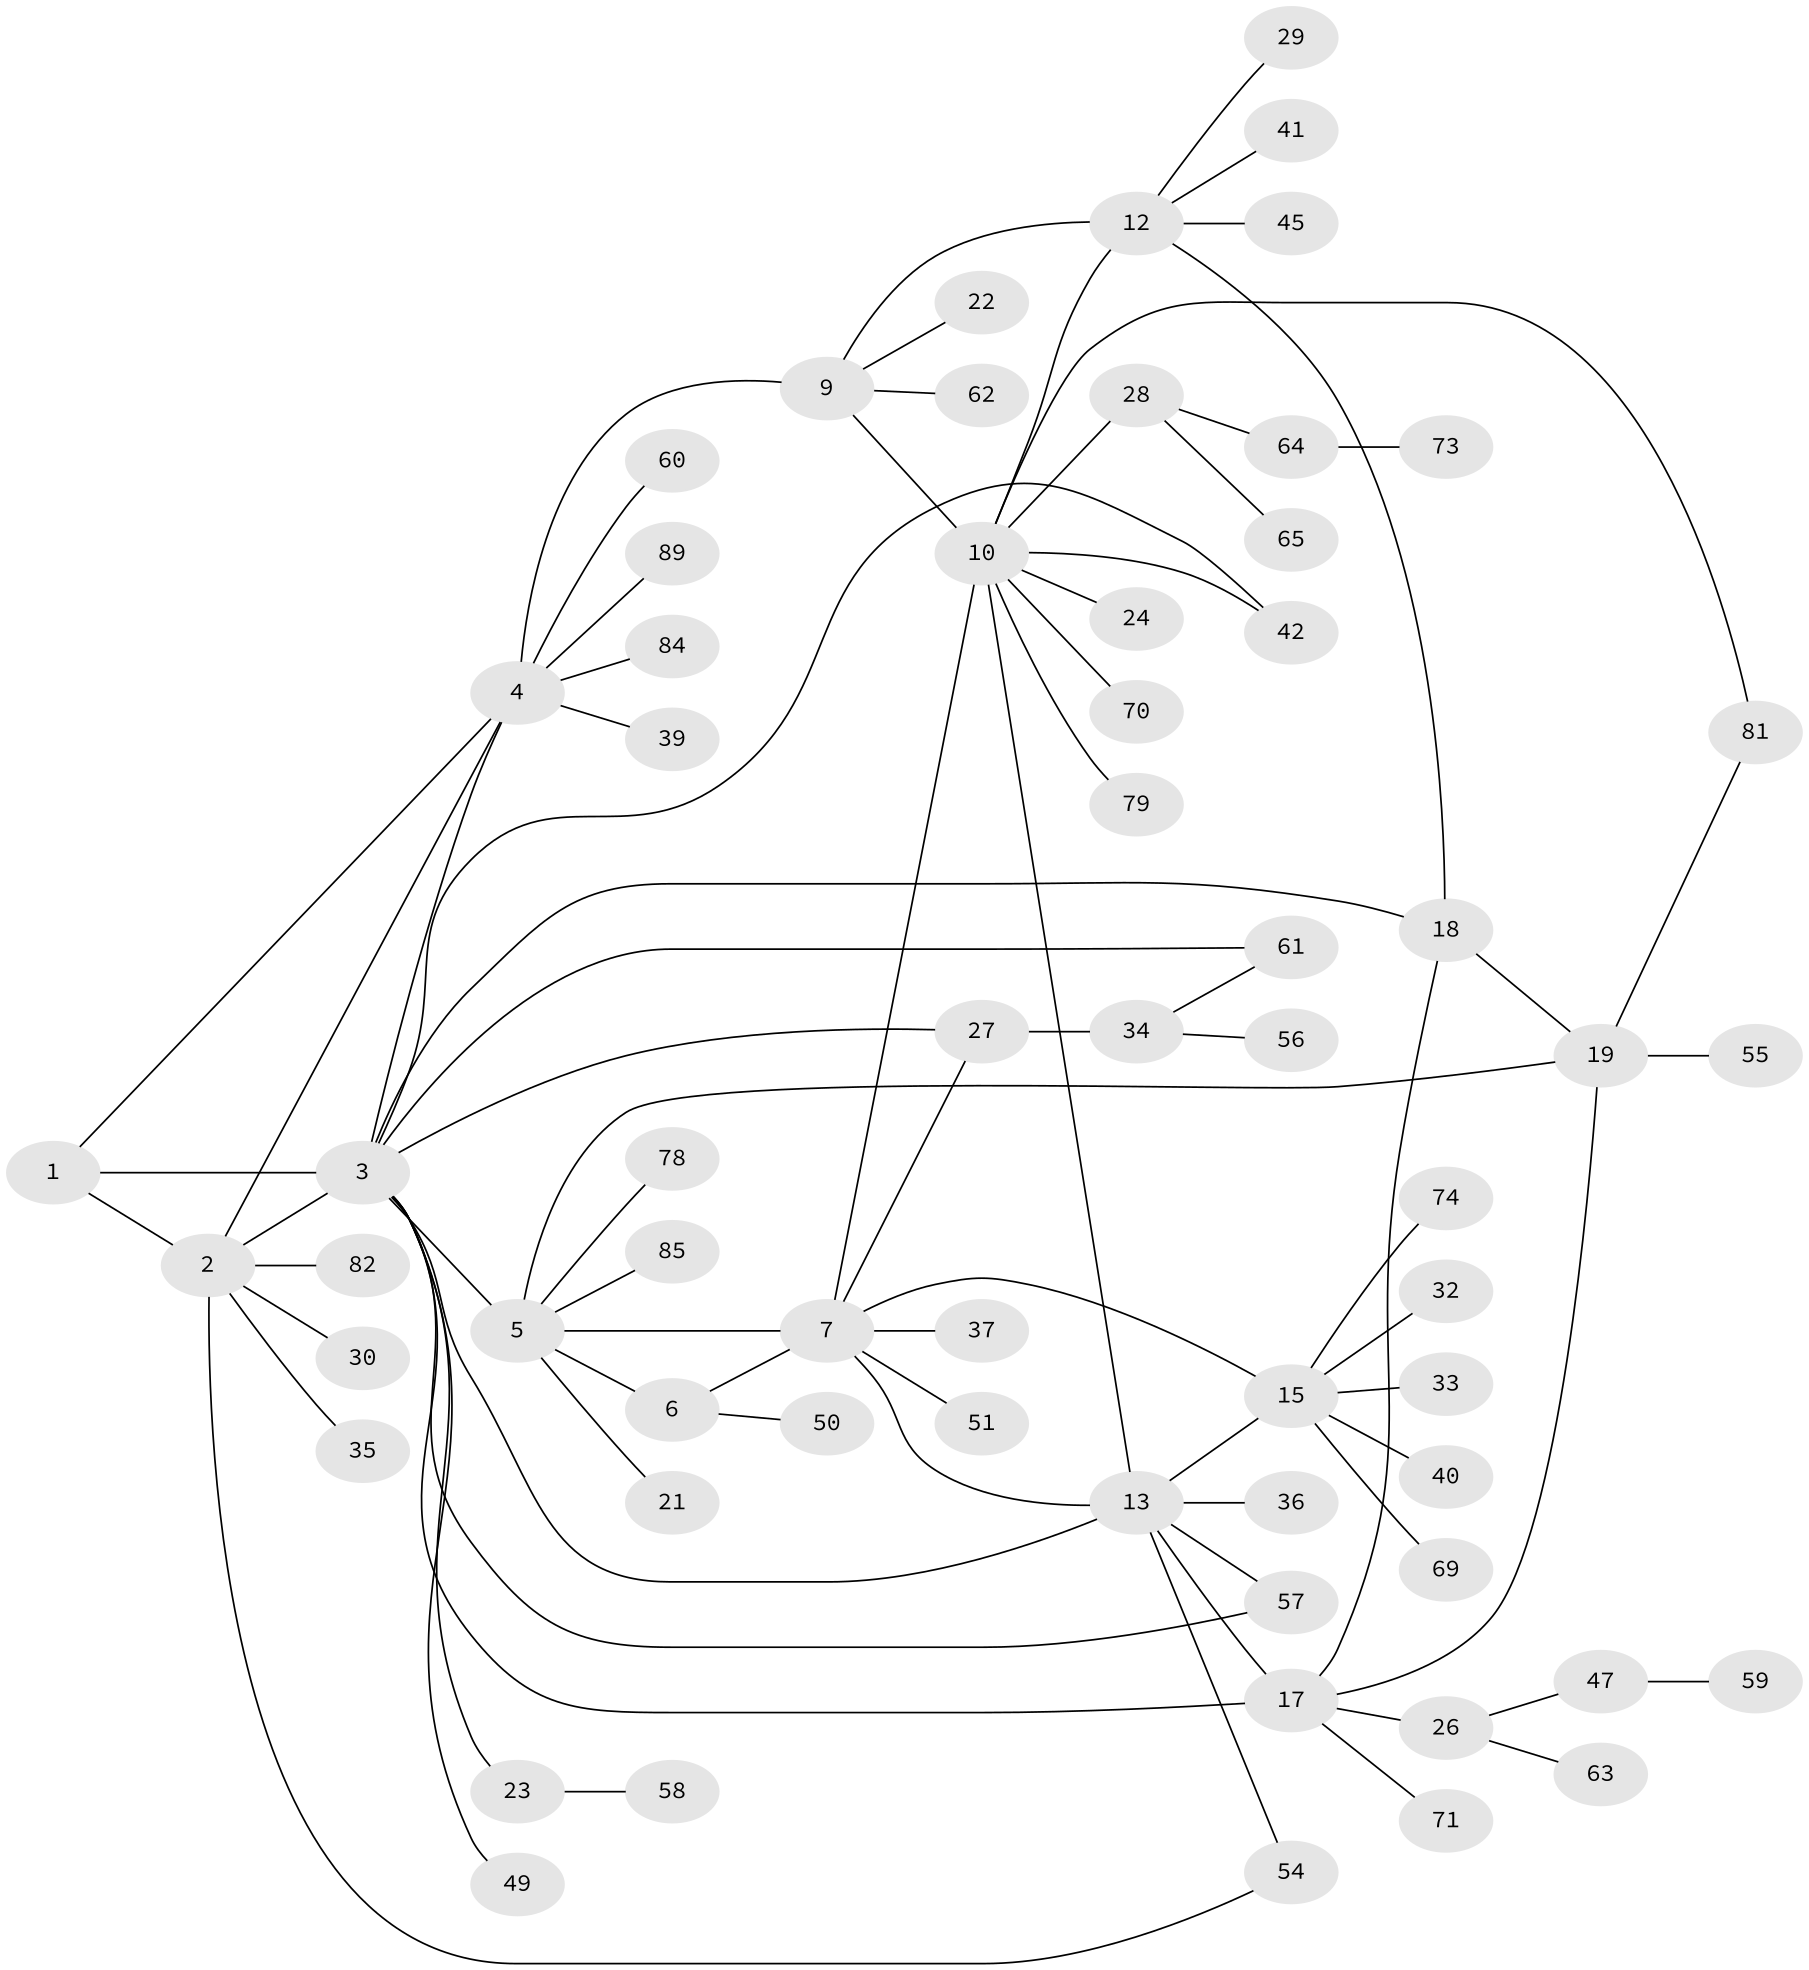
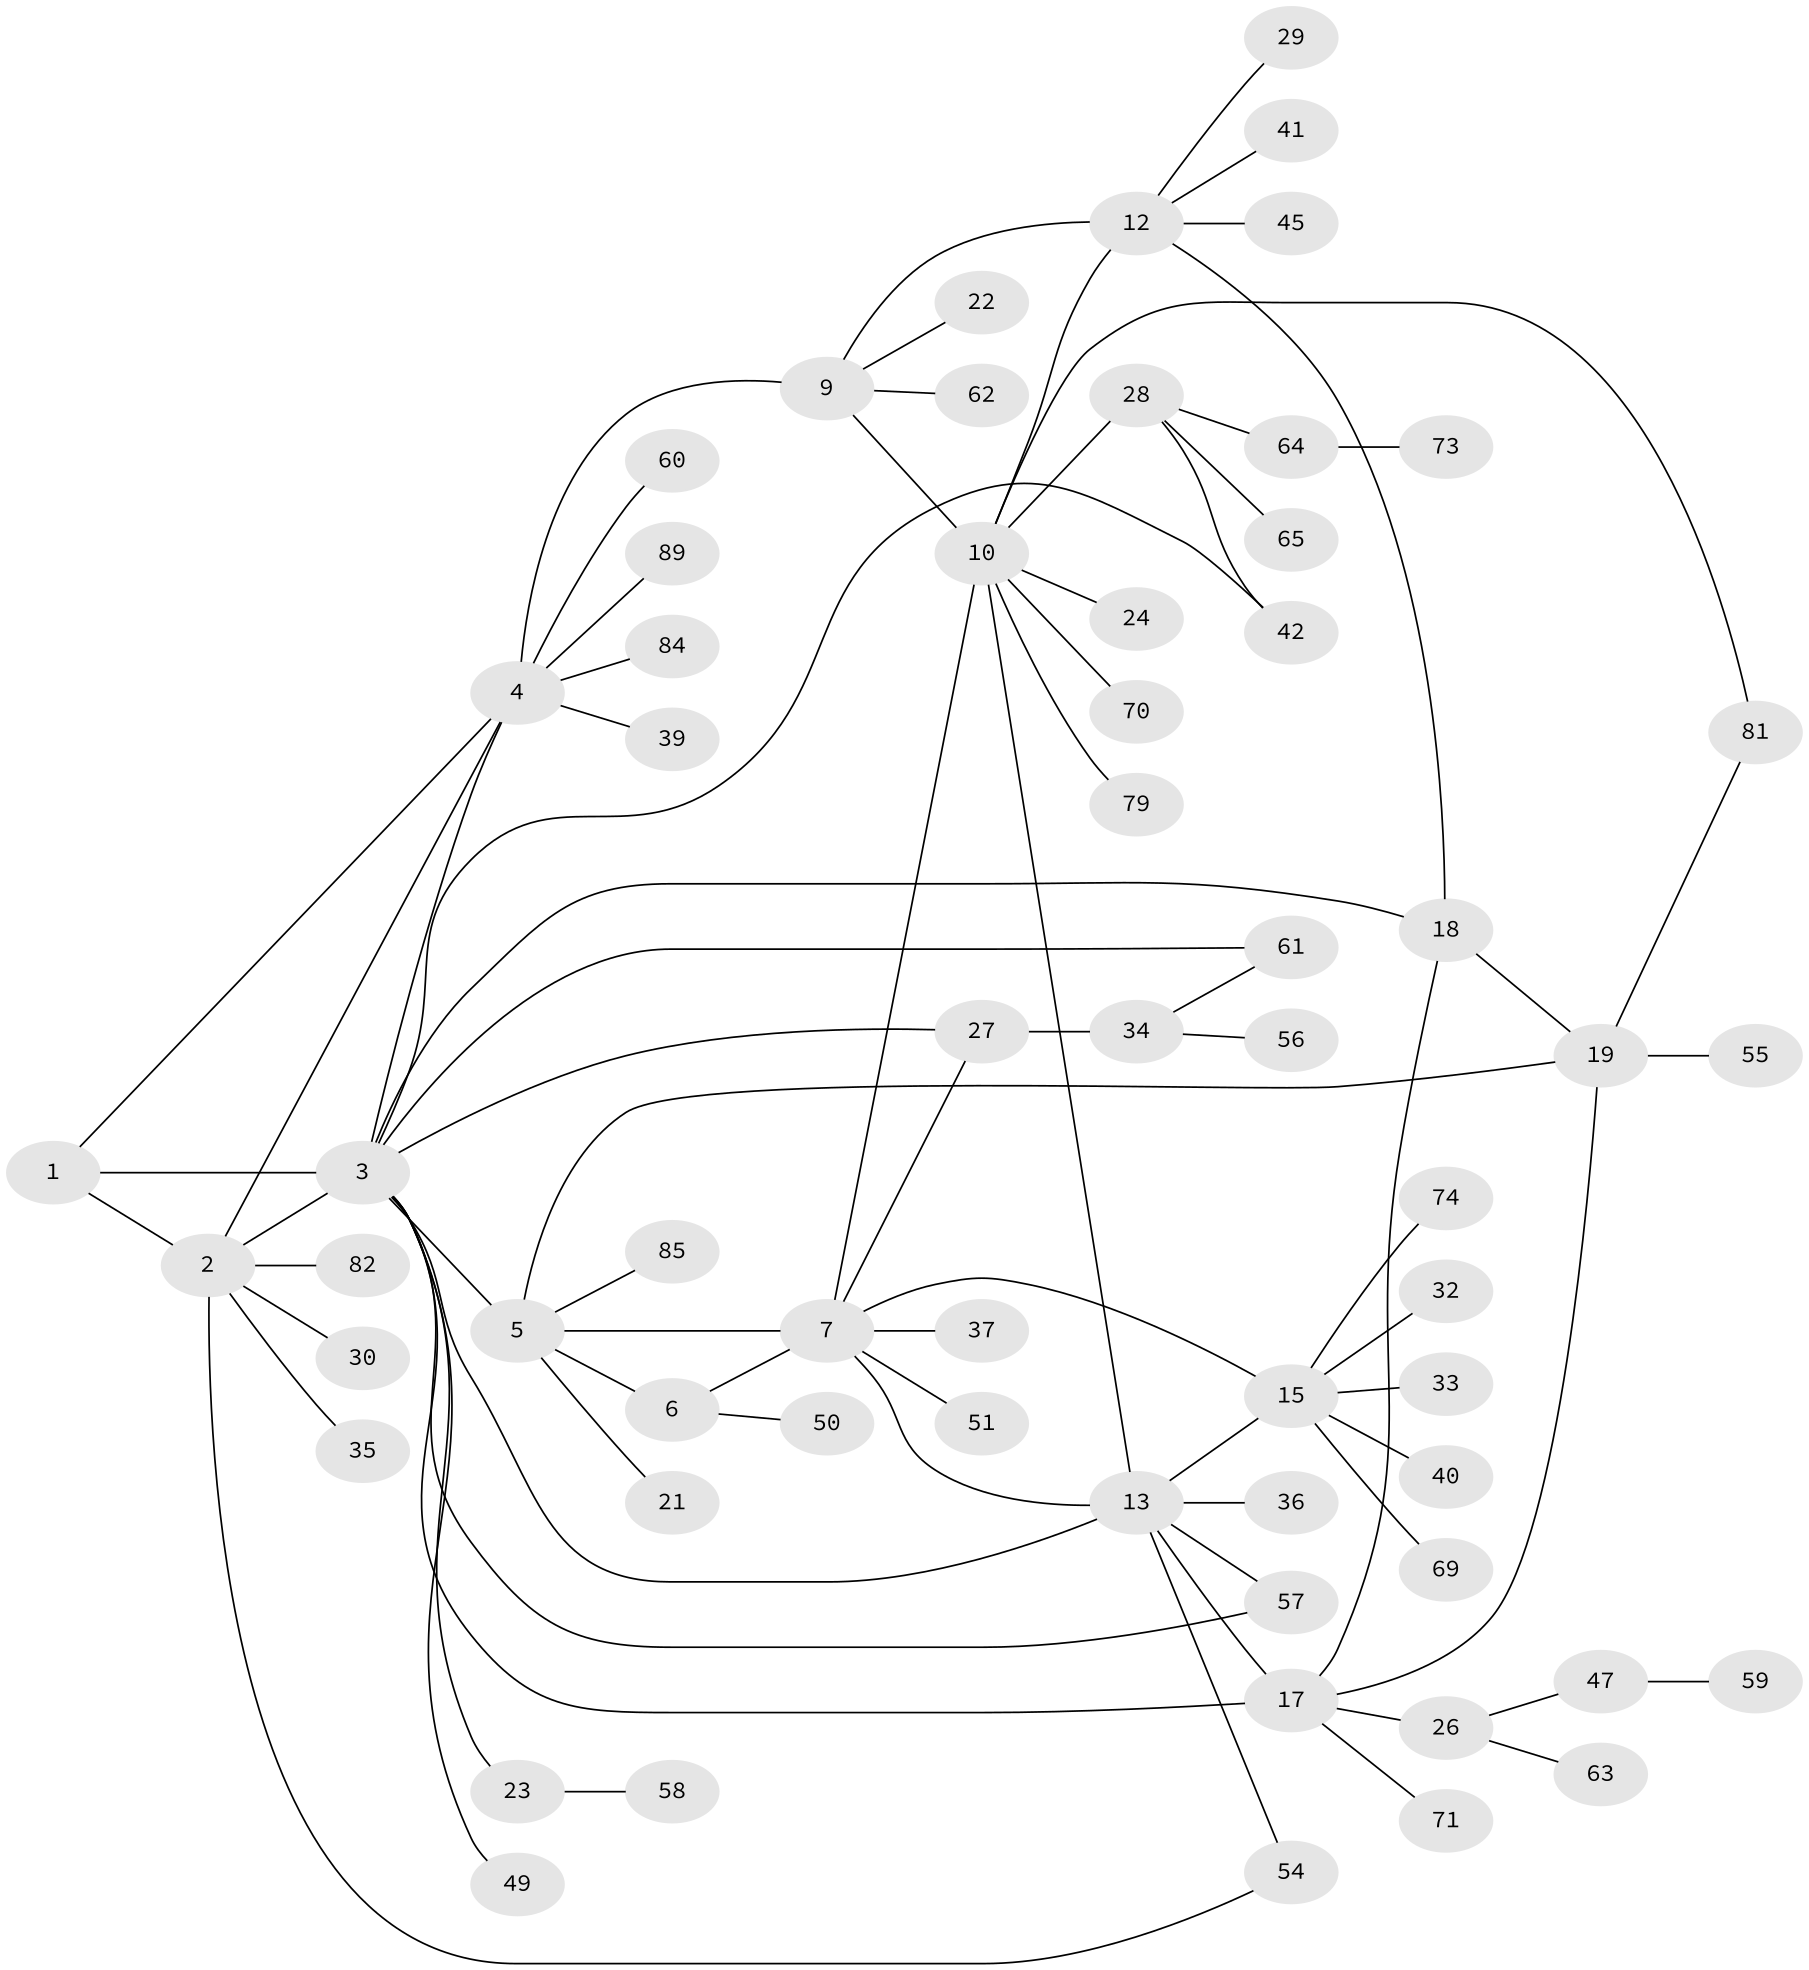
(1149, 564) -> (1212, 515)
(672, 1159) -> none
